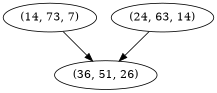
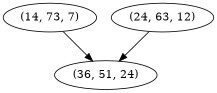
(163, 18) -> (163, 18)
(106, 75) -> (106, 75)
